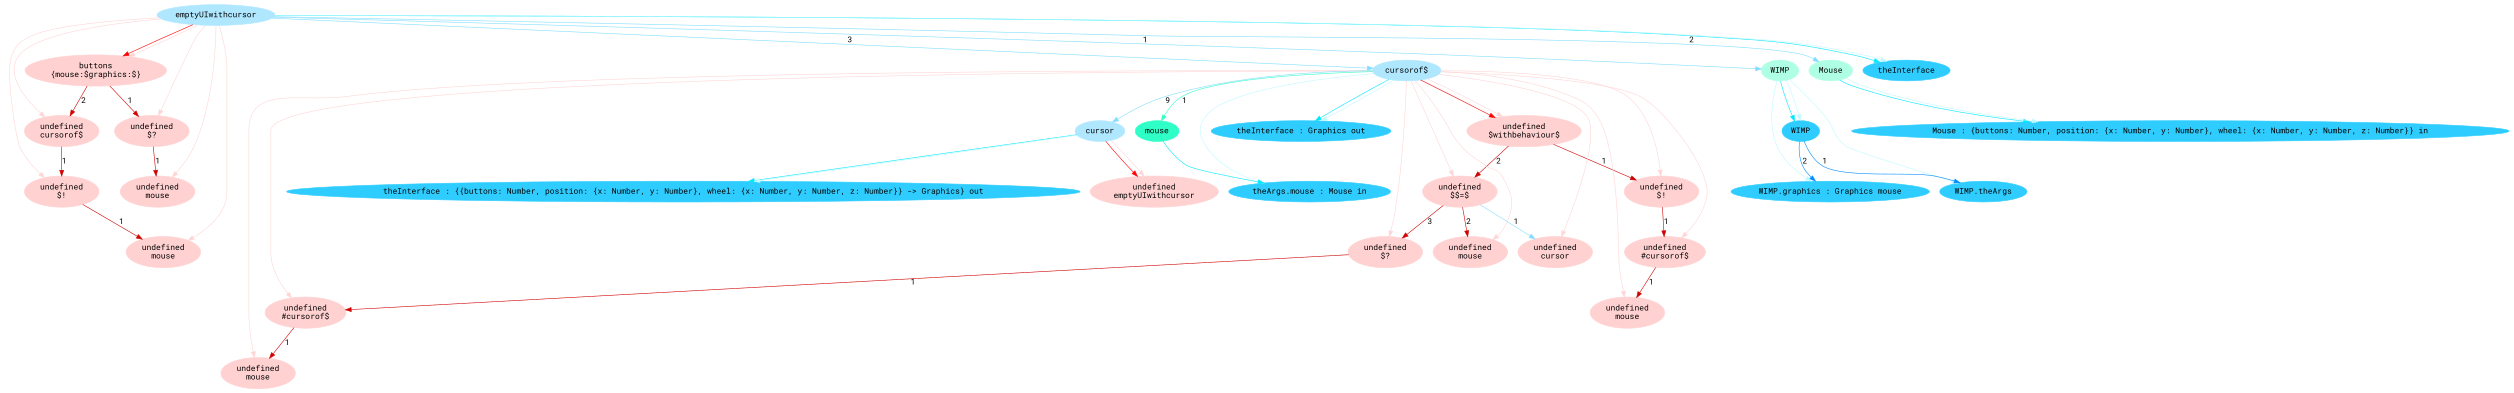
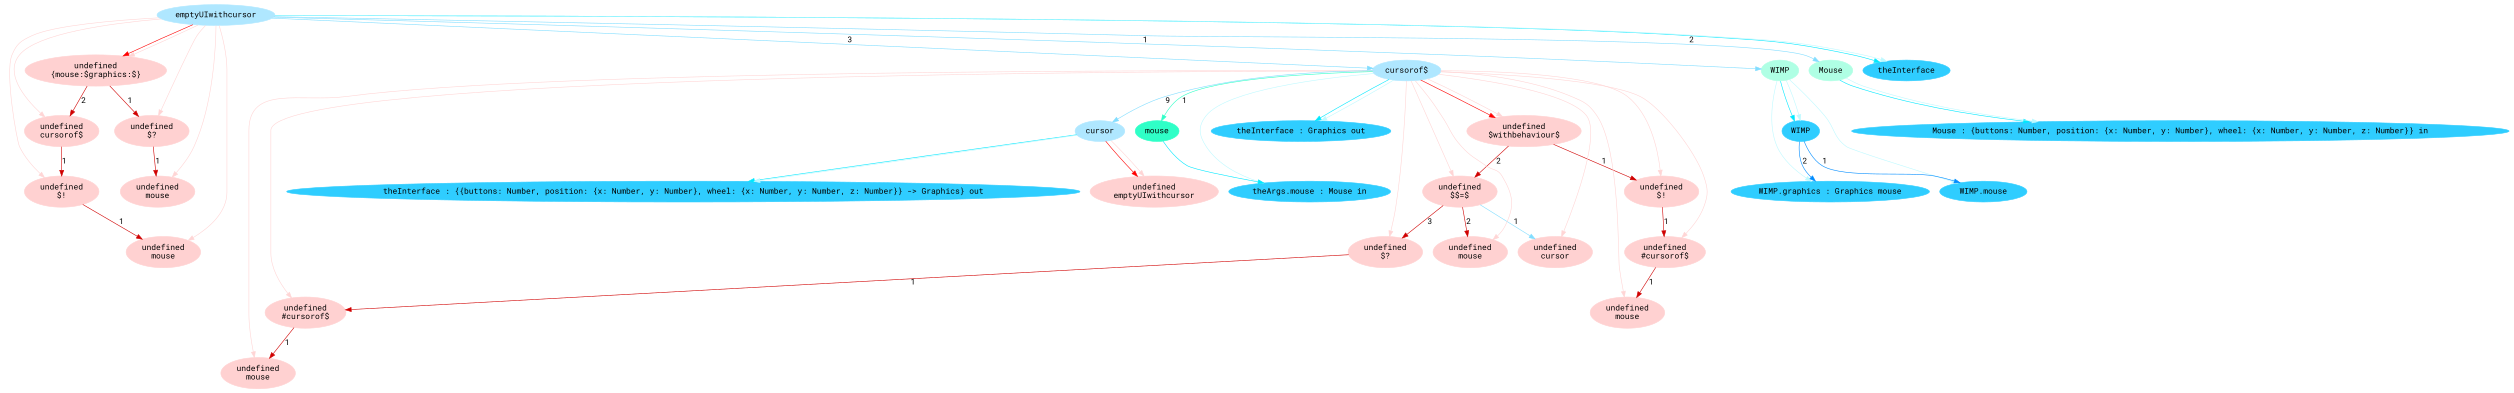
(96, 70) -> (96, 70)
(1983, 192) -> (1983, 192)
